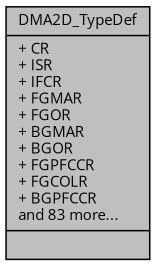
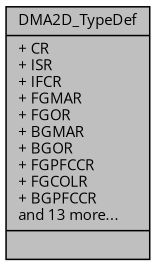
(69, 216) -> (69, 216)
